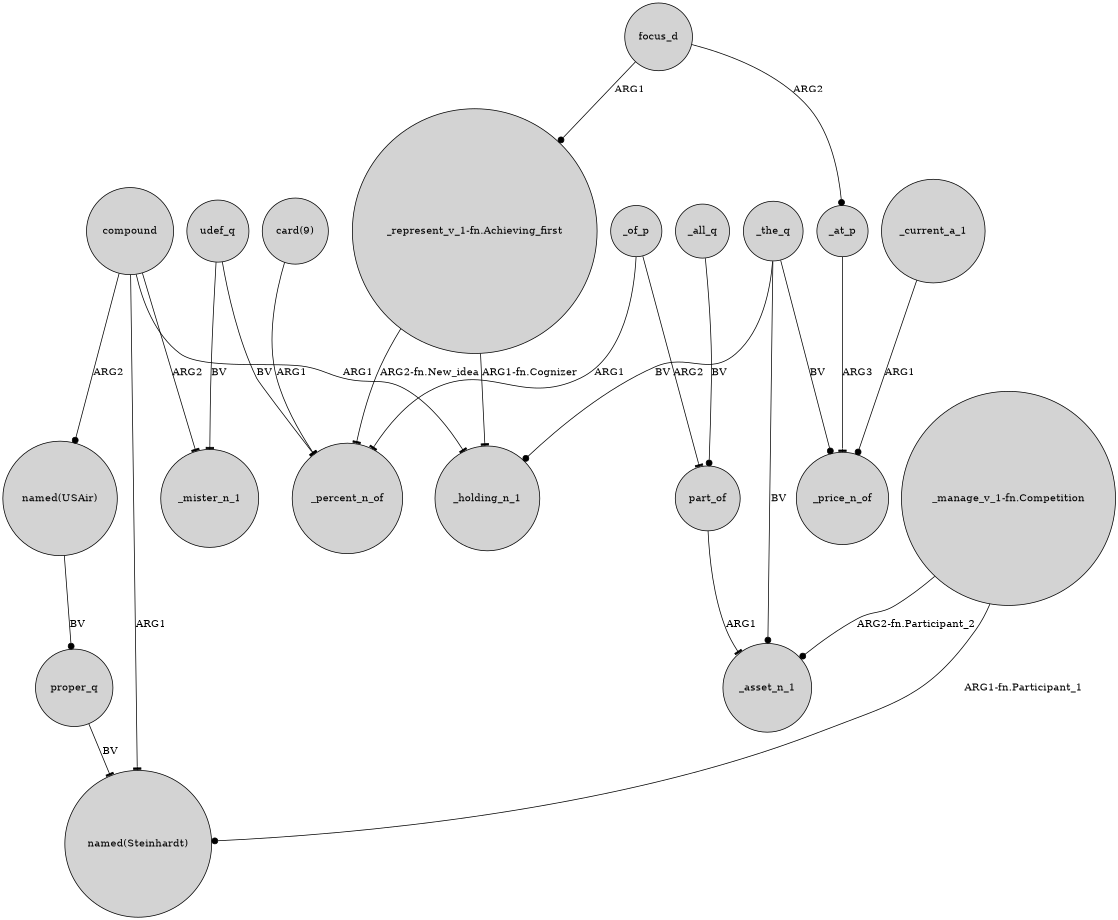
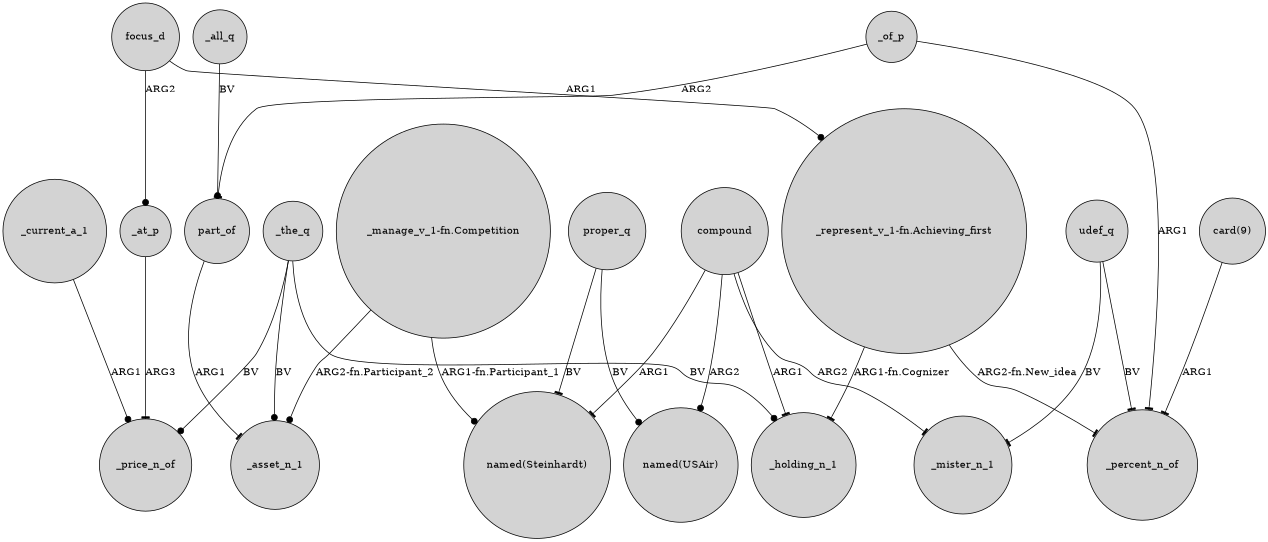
(68, 599) -> (605, 348)
